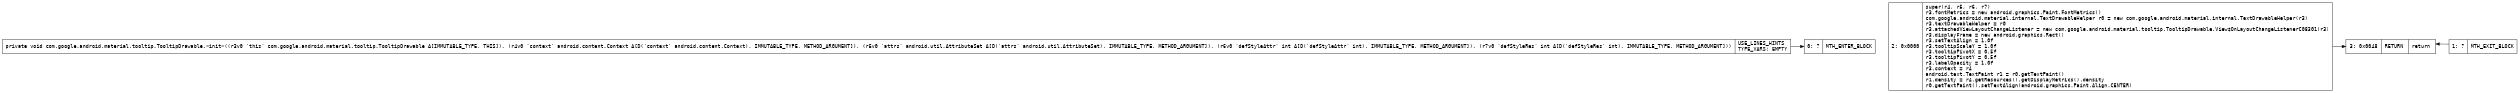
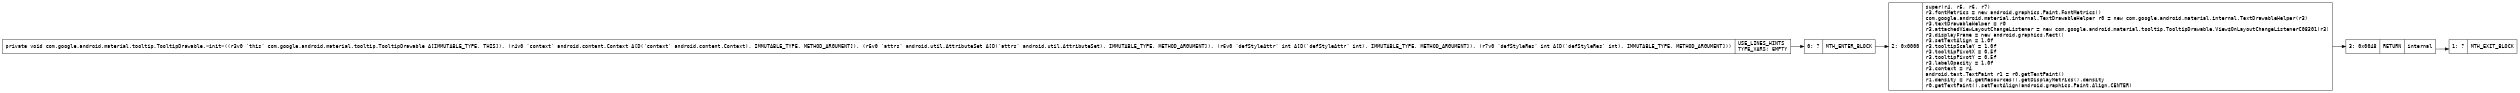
(2444, 44) -> (2440, 49)
(2421, 46) -> (2420, 46)
none -> (1880, 47)
